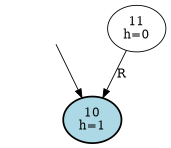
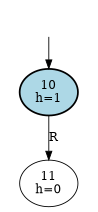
(117, 70) -> (49, 133)
